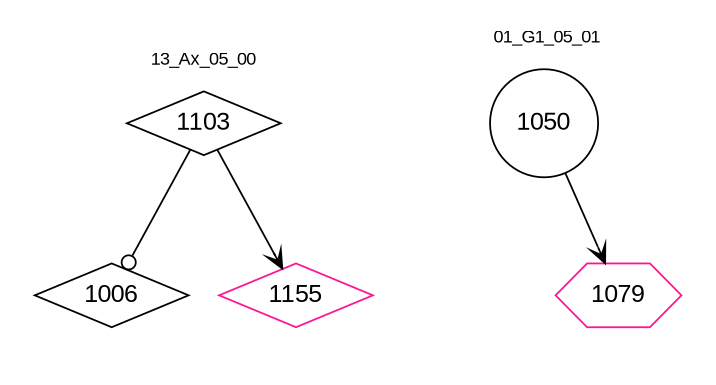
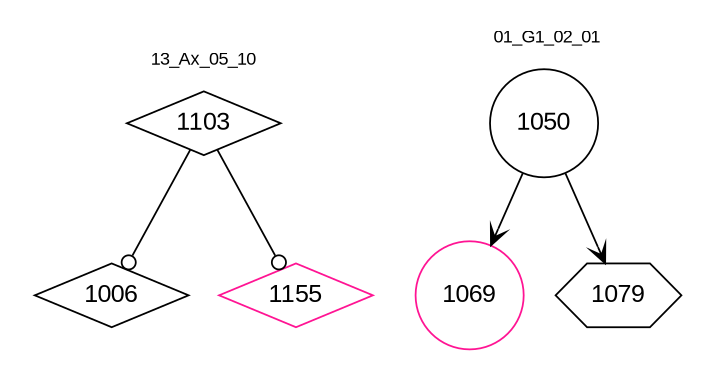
(548, 38) -> (548, 38)
(204, 60) -> (204, 60)
(246, 203) -> (246, 203)
none -> (470, 295)
(619, 295) -> (619, 295)
